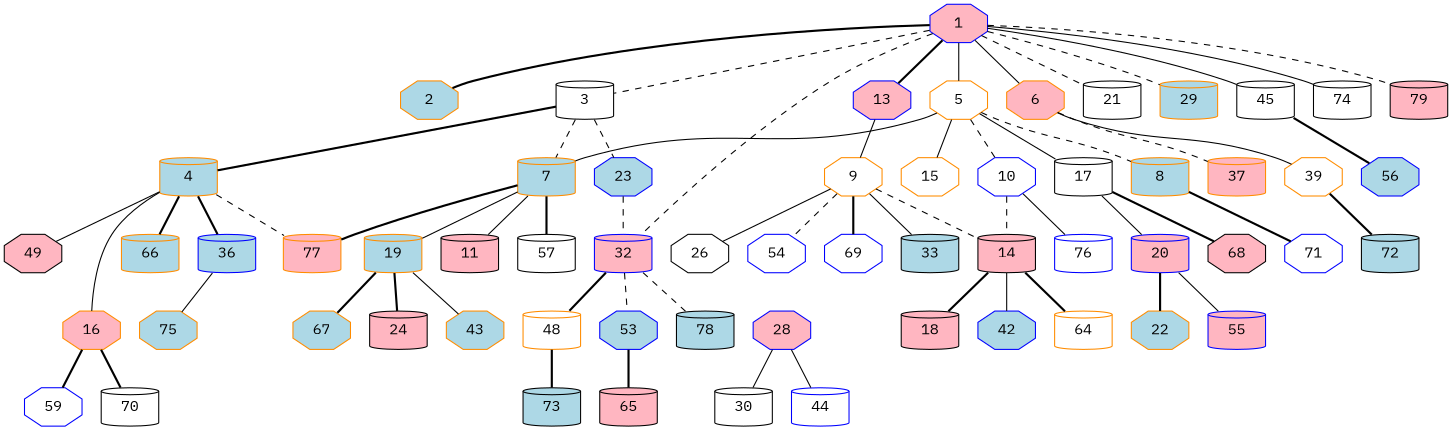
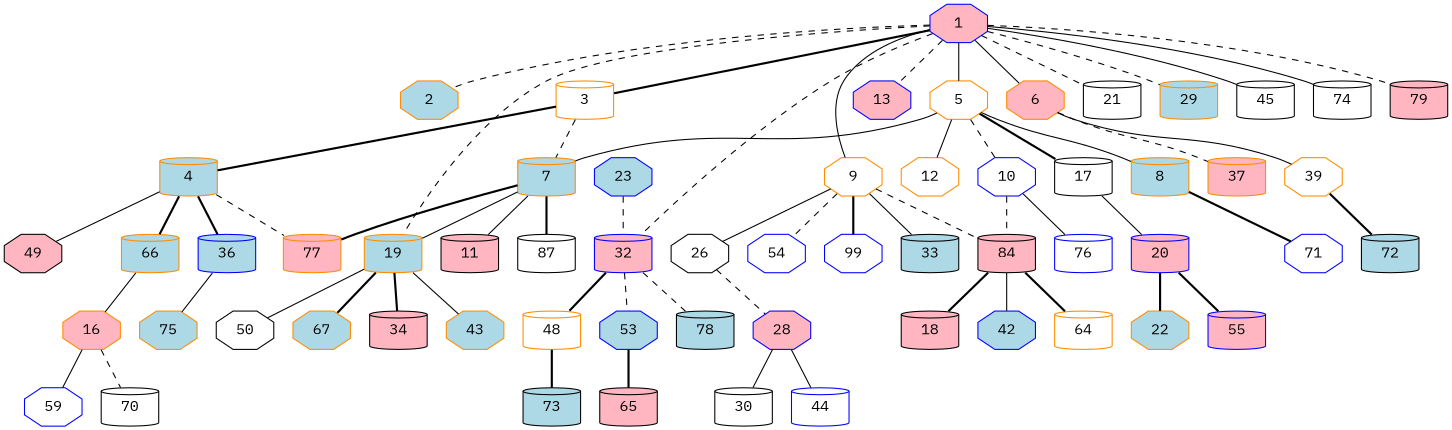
(689, 43) -> (617, 52)
none -> (616, 60)
(772, 62) -> (772, 62)
(920, 62) -> (920, 62)
(585, 100) -> (585, 100)
(1018, 136) -> (1018, 136)
(1056, 138) -> (1056, 138)
(604, 139) -> none
(868, 139) -> (843, 83)
(930, 177) -> (930, 177)
(1390, 177) -> none
(108, 241) -> (120, 293)
(546, 254) -> (546, 254)
(853, 254) -> (853, 254)
(1007, 254) -> (1007, 254)
(1237, 254) -> none
none -> (741, 292)
(1198, 292) -> (1198, 292)
none -> (245, 330)
(398, 330) -> (398, 330)
(72, 369) -> (72, 369)
(111, 369) -> (111, 369)
